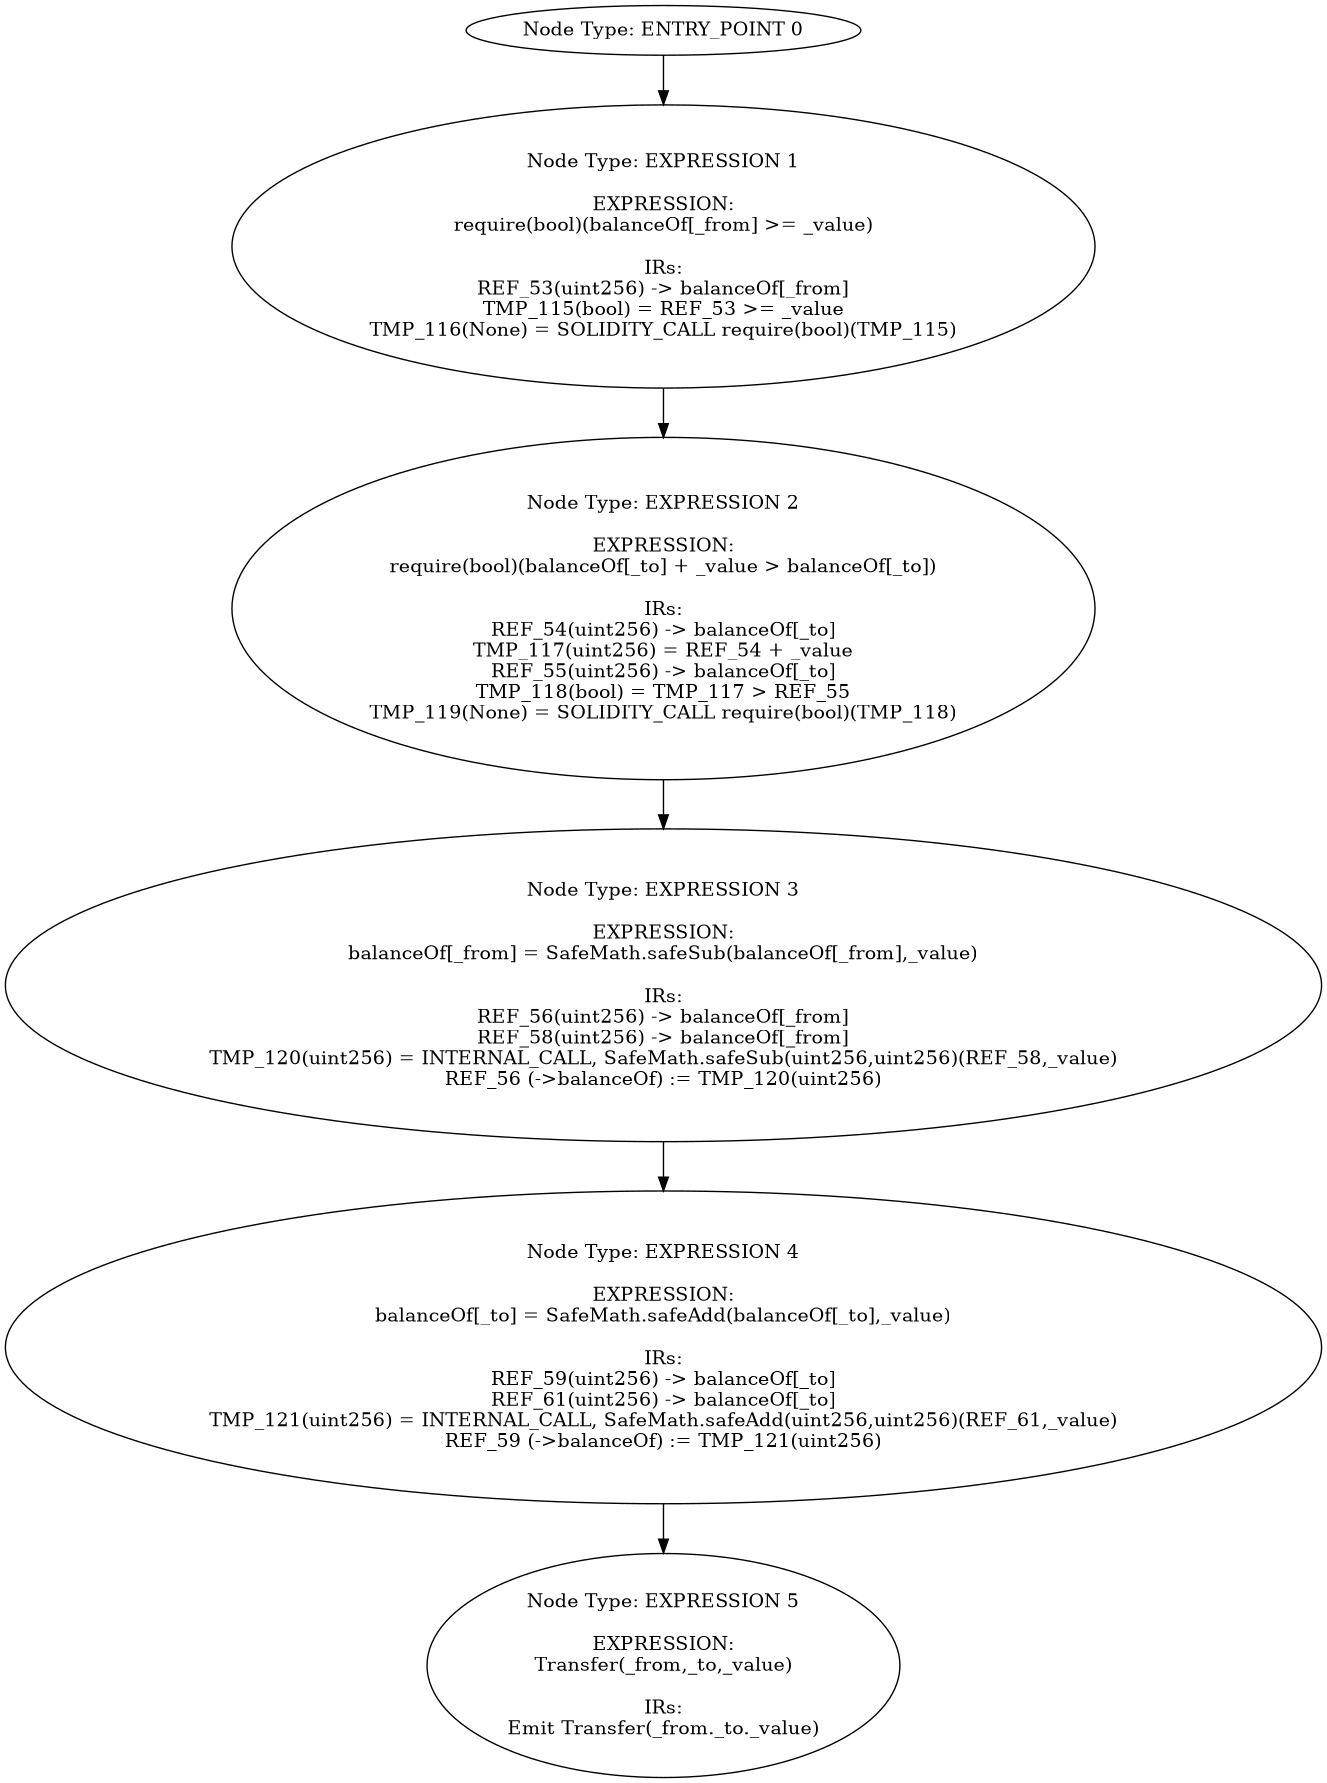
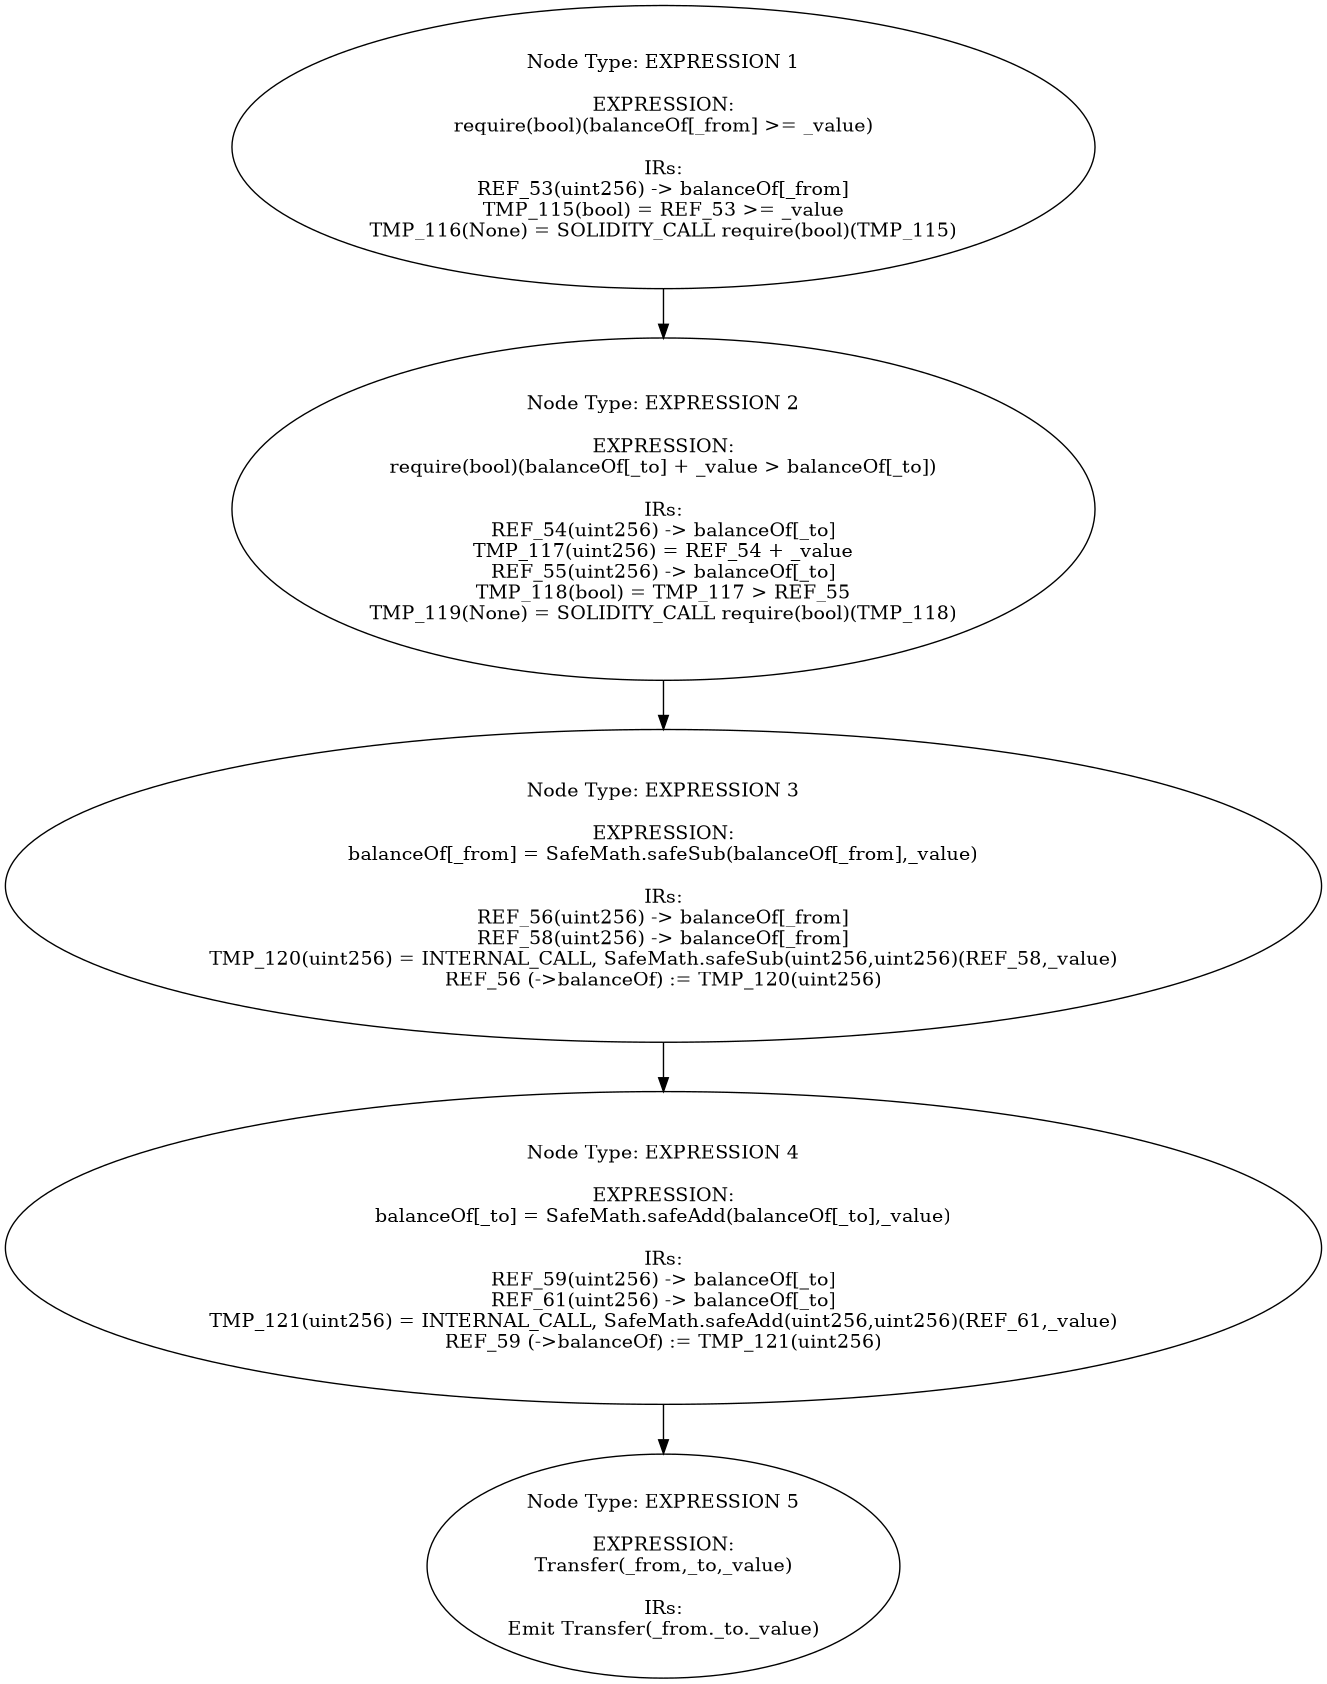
(663, 30) -> none
